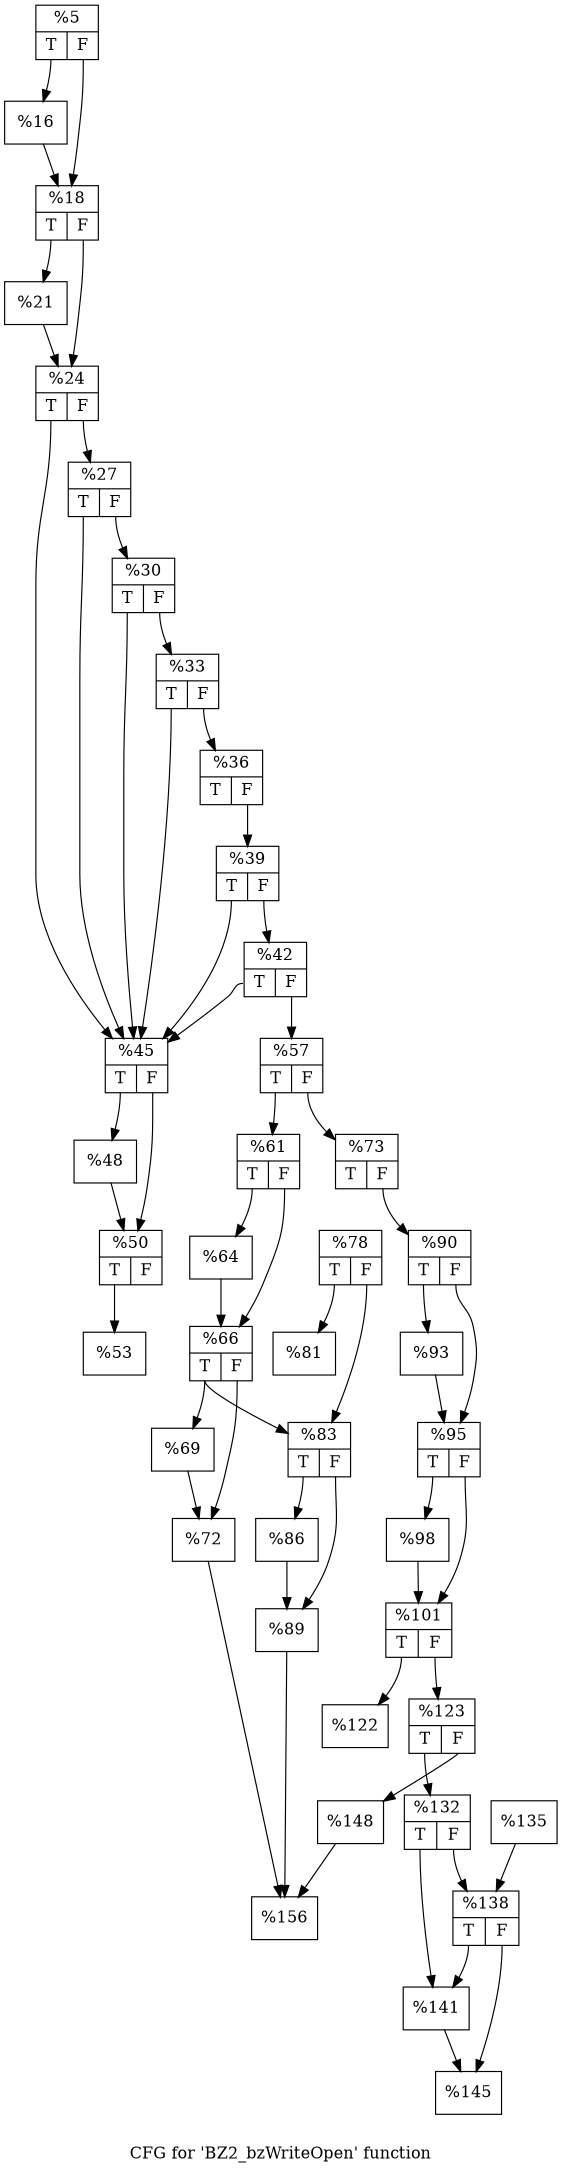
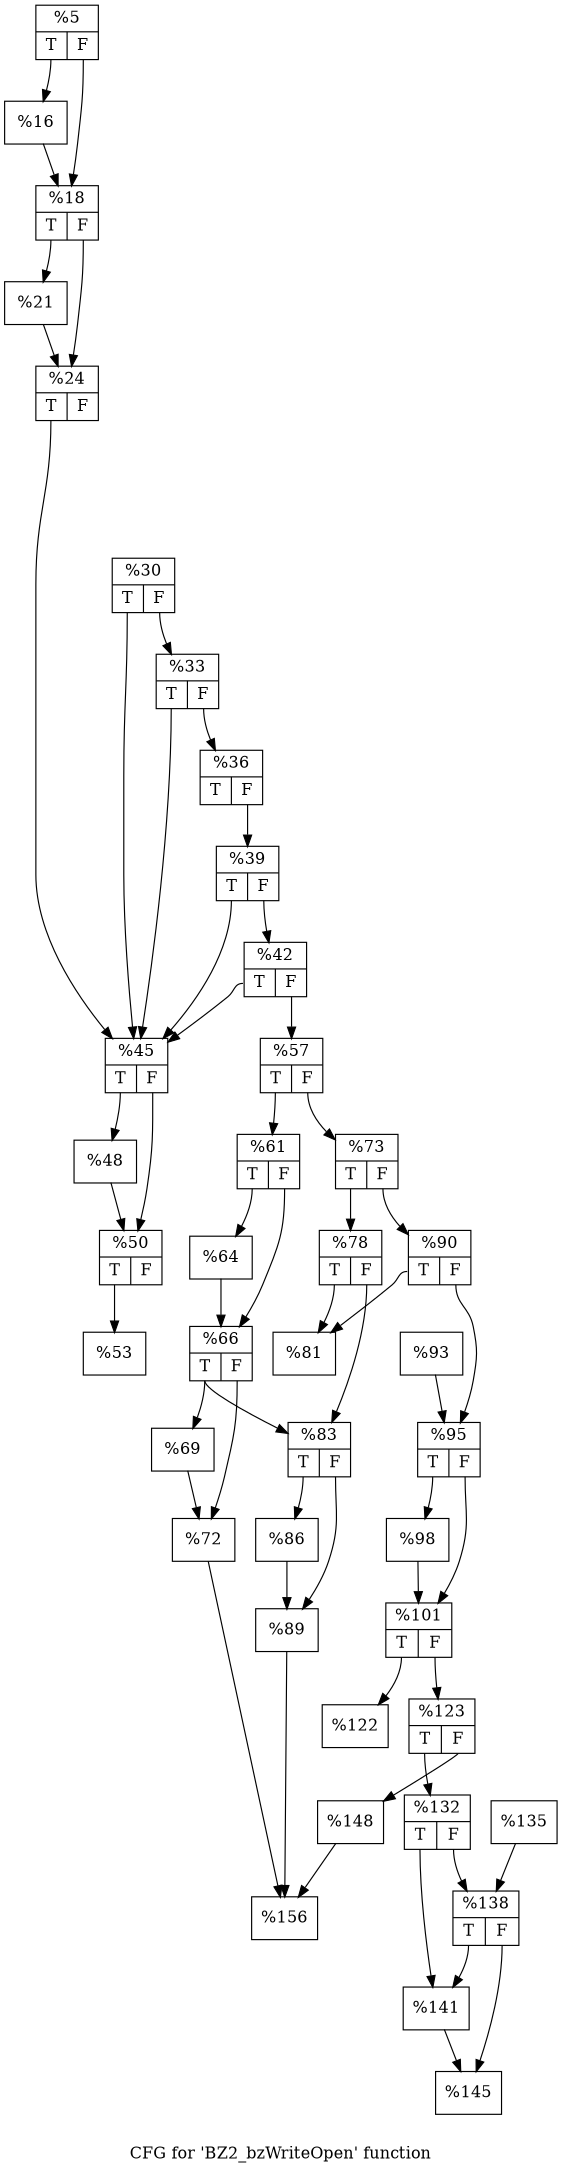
(99, 489) -> none
none -> (351, 1204)
(424, 1303) -> (375, 1299)
